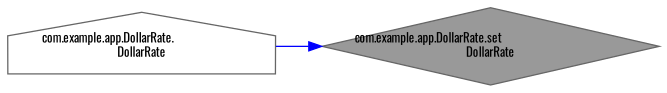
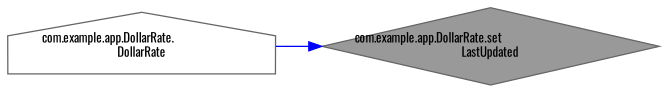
(491, 46) -> (491, 46)
